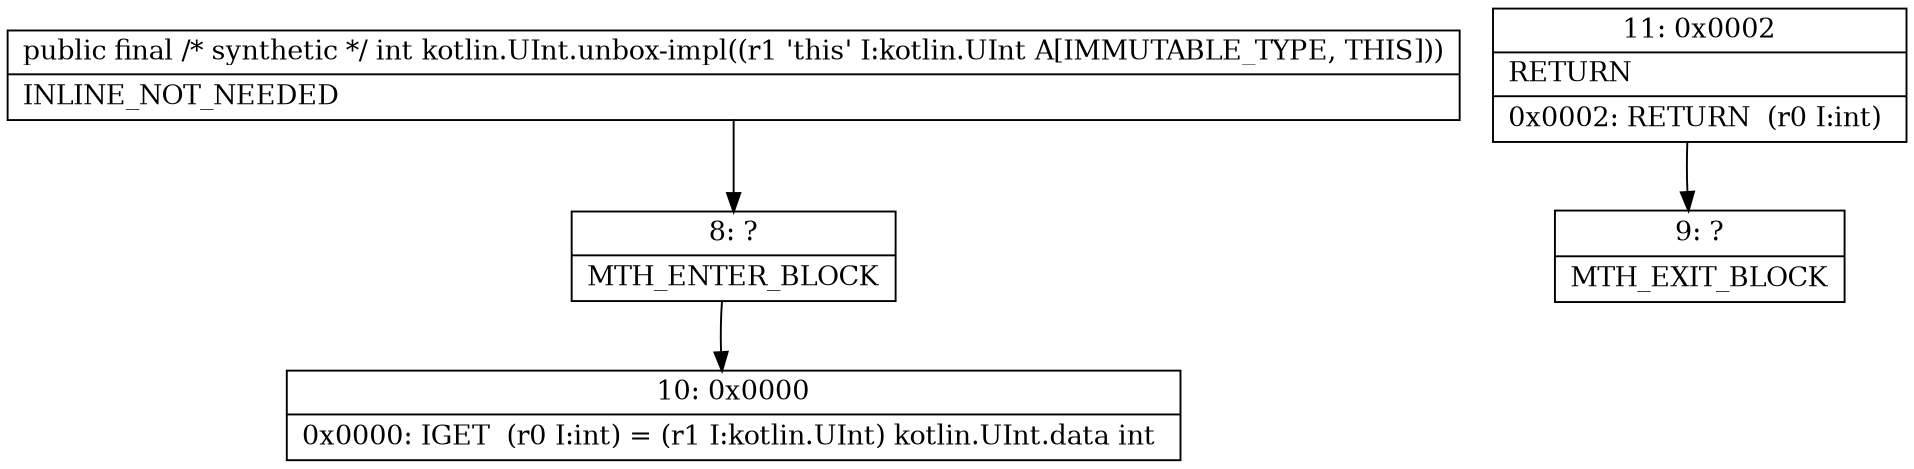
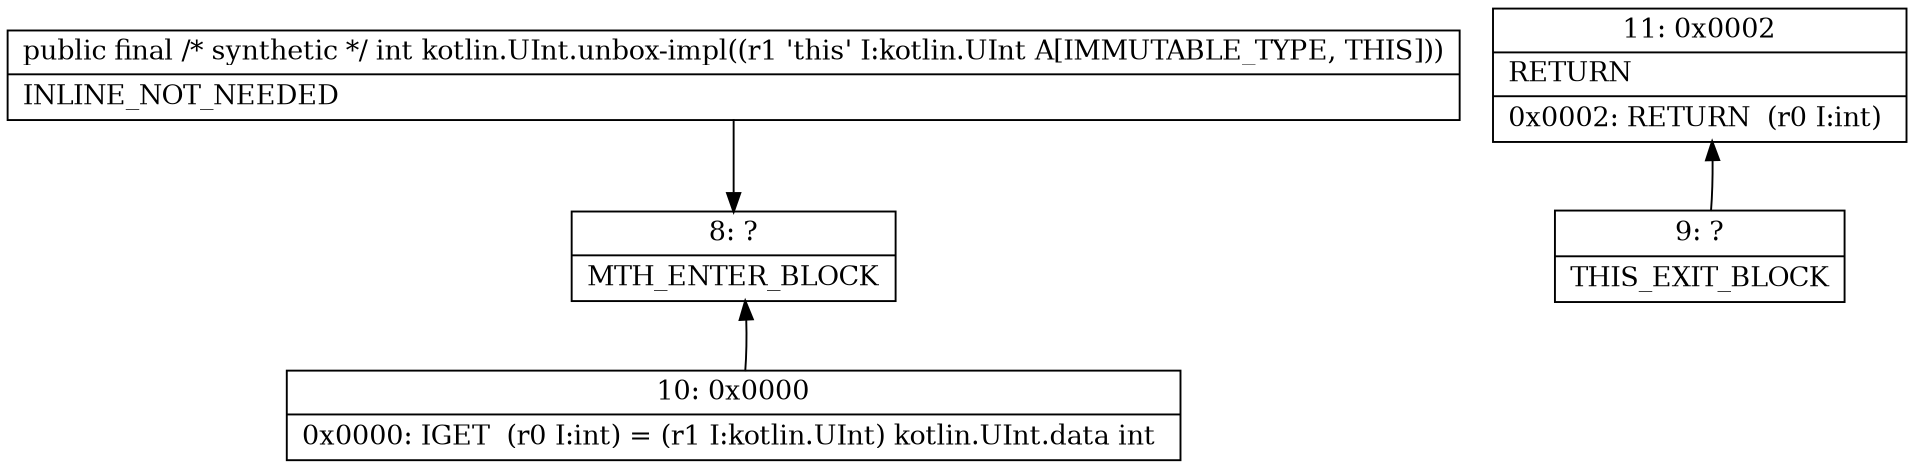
(1687, 166) -> (1712, 186)
(1700, 278) -> (1700, 278)
(721, 326) -> (746, 346)
